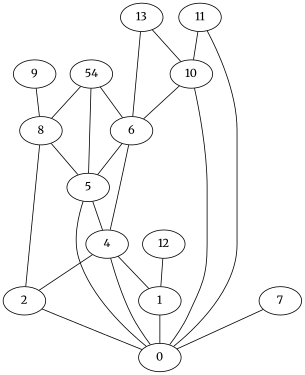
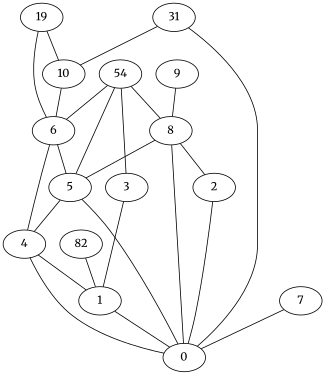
(142, 17) -> (42, 17)
(200, 17) -> (174, 17)
none -> (127, 187)
(207, 220) -> (178, 244)
(164, 244) -> (81, 244)
(66, 272) -> none
